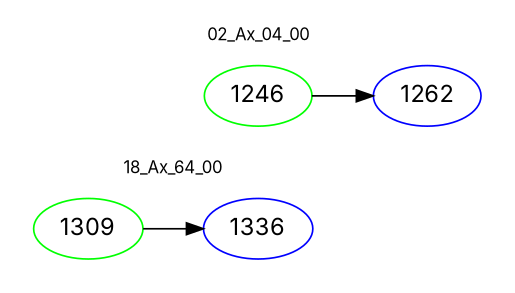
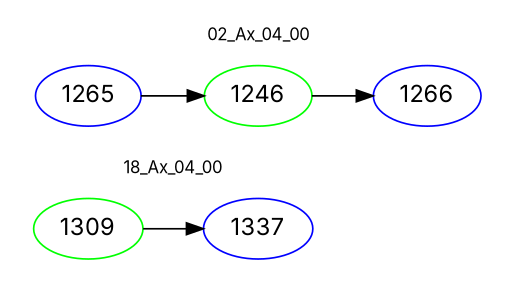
none -> (88, 96)
(427, 96) -> (427, 96)
(173, 169) -> (173, 169)
(258, 229) -> (258, 229)
